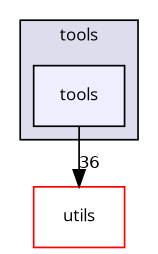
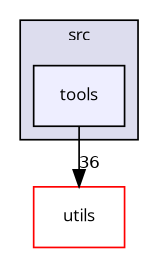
(79, 36) -> (79, 36)
